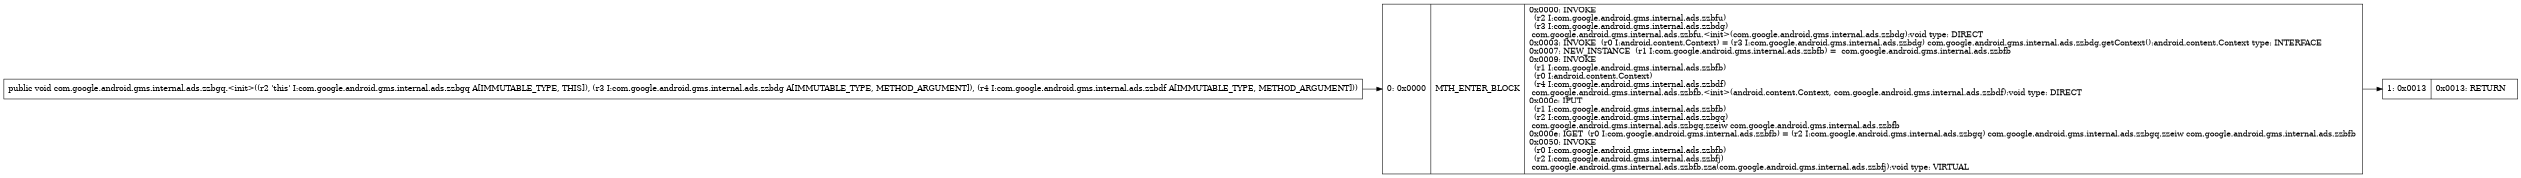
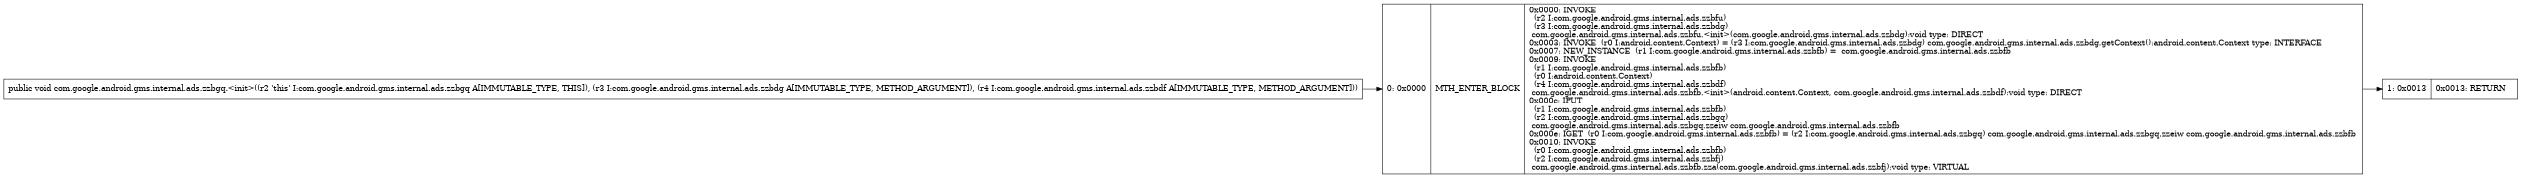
(1565, 143) -> (1565, 143)
